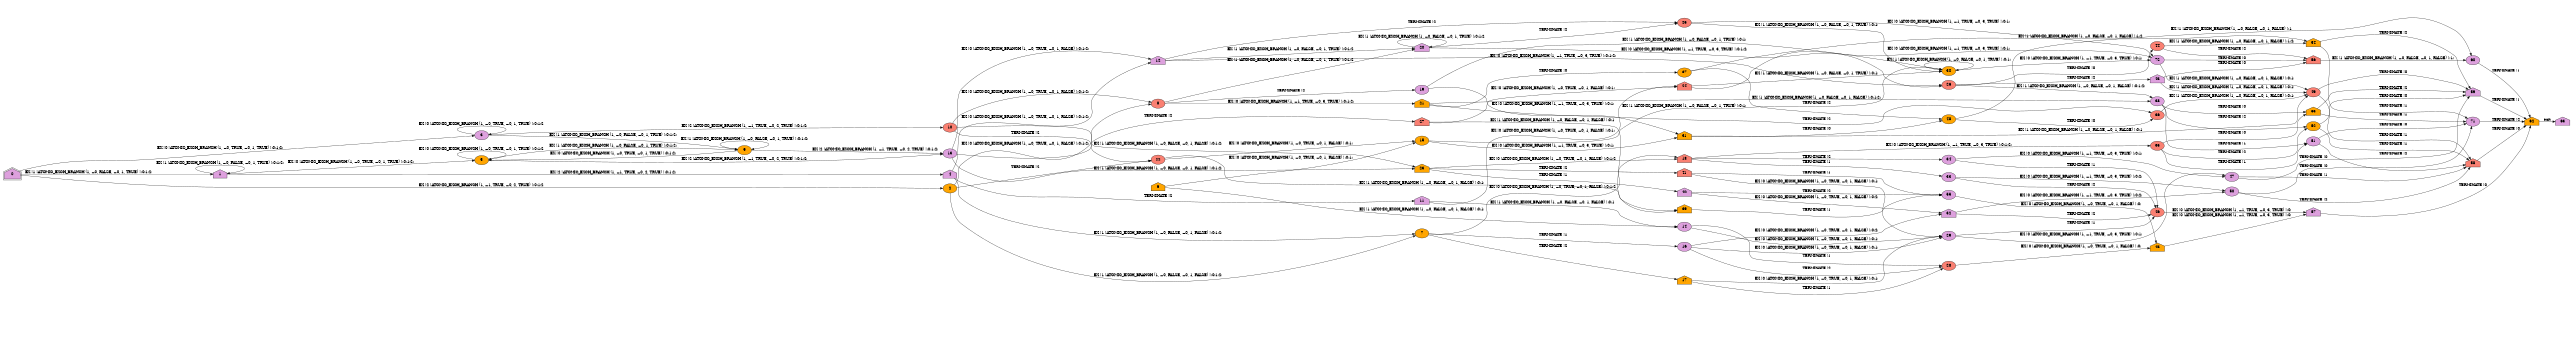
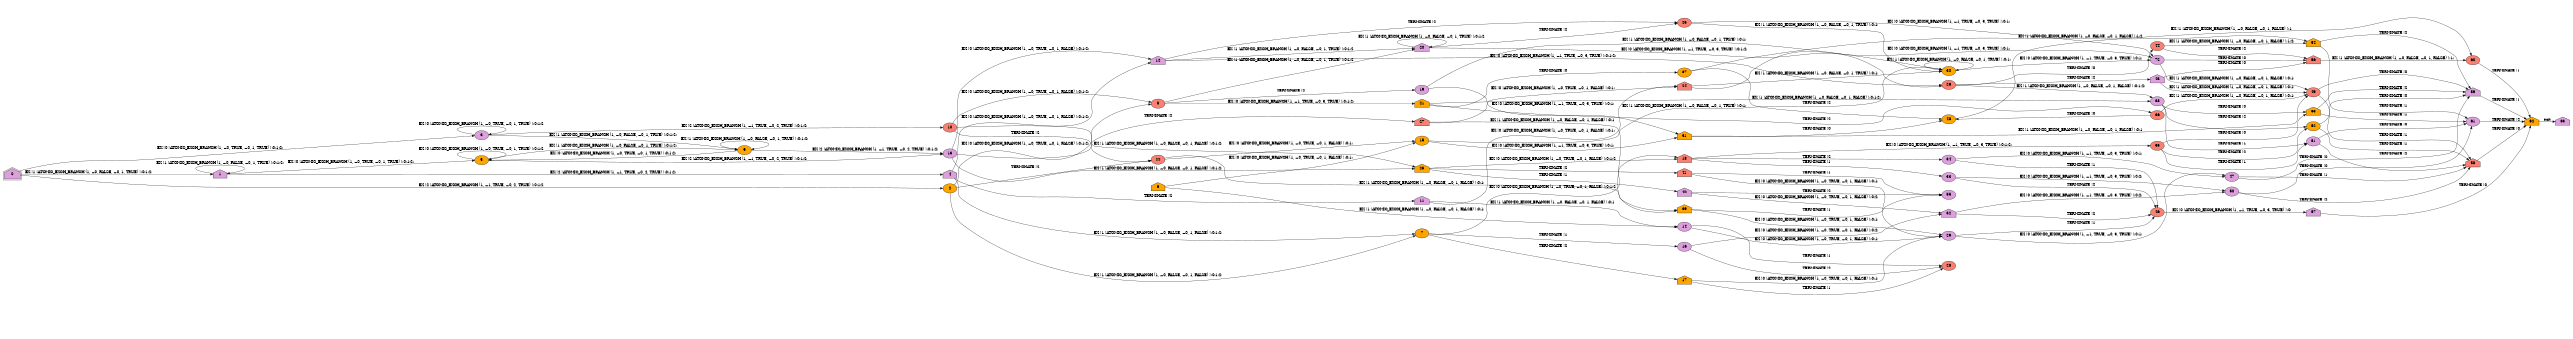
(2473, 60) -> (2473, 60)
(2473, 122) -> (2473, 122)
(2054, 125) -> (2054, 117)
(2157, 248) -> none
(1816, 253) -> (1815, 226)
